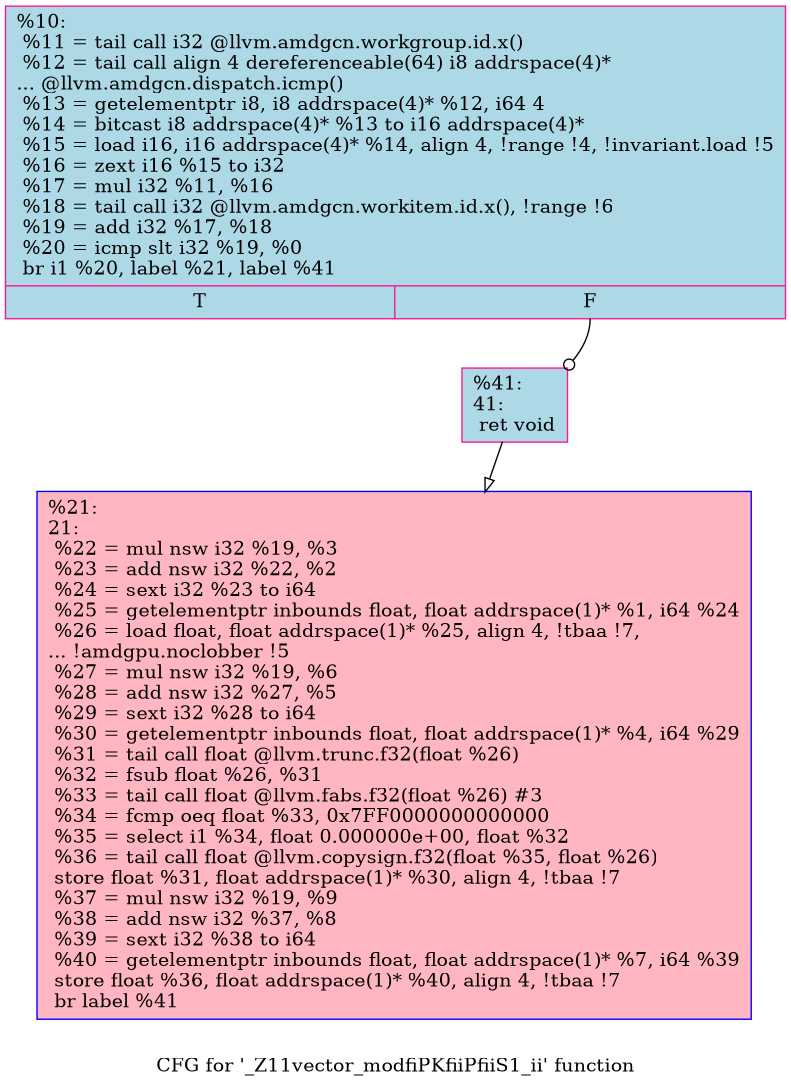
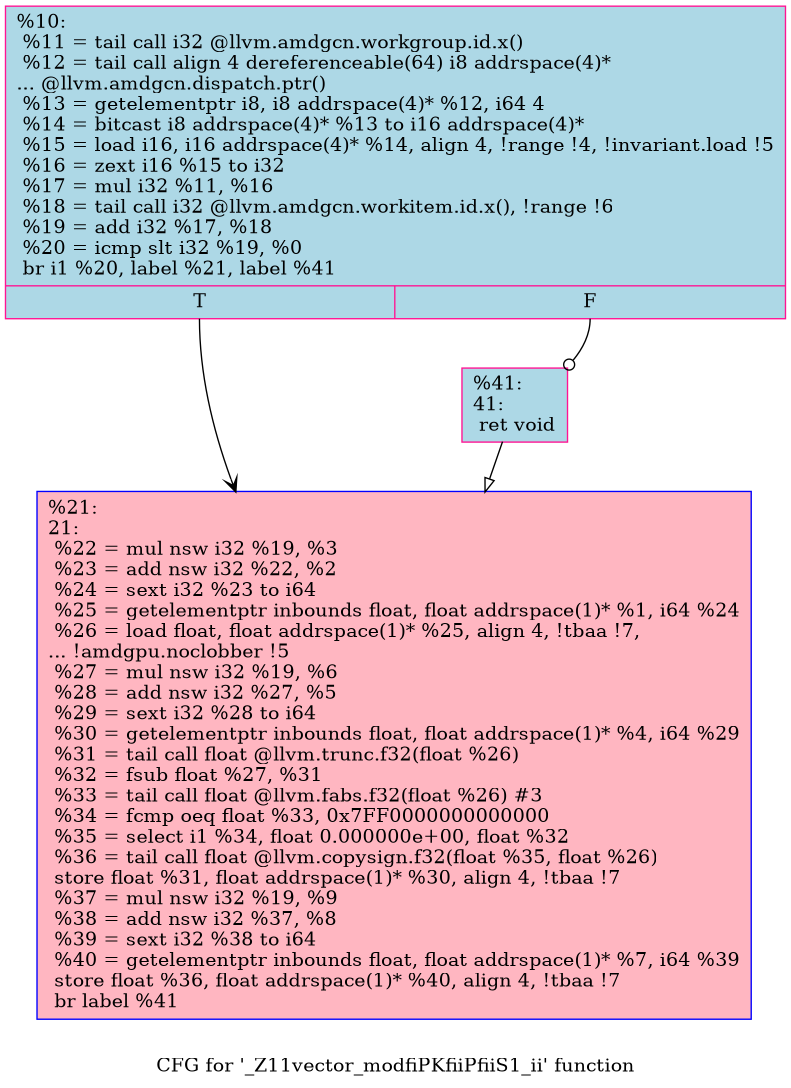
(180, 84) -> (171, 84)
none -> (208, 400)
(186, 775) -> (186, 775)
